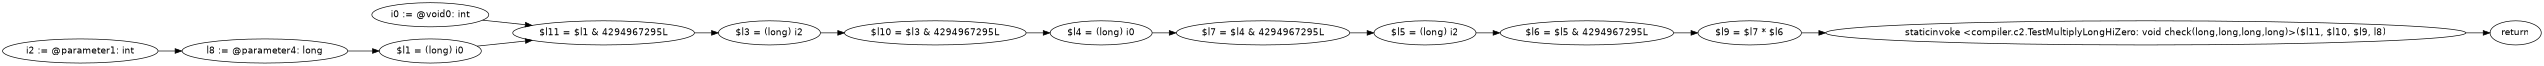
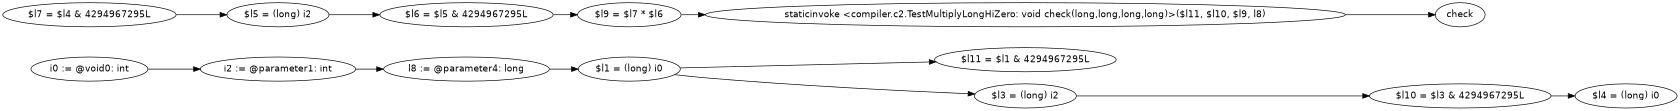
(504, 22) -> (171, 69)
(703, 33) -> (821, 86)
(1161, 33) -> none
(2516, 33) -> (1460, 15)
